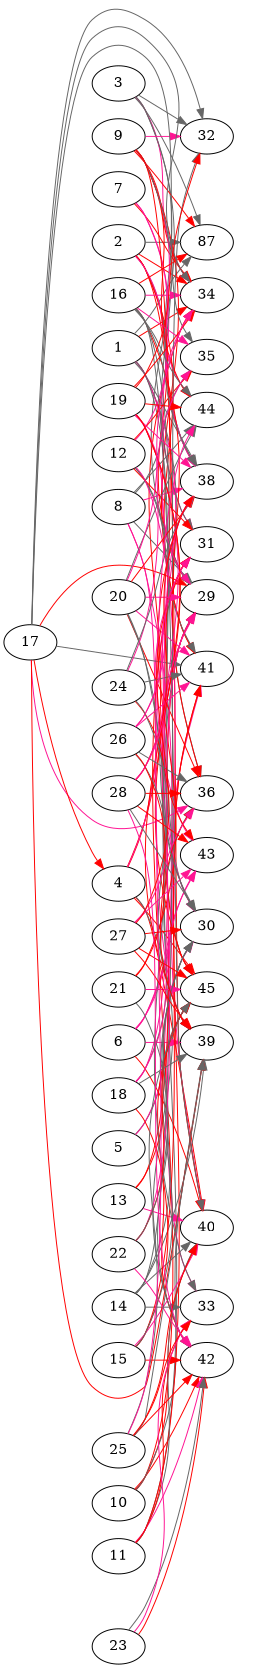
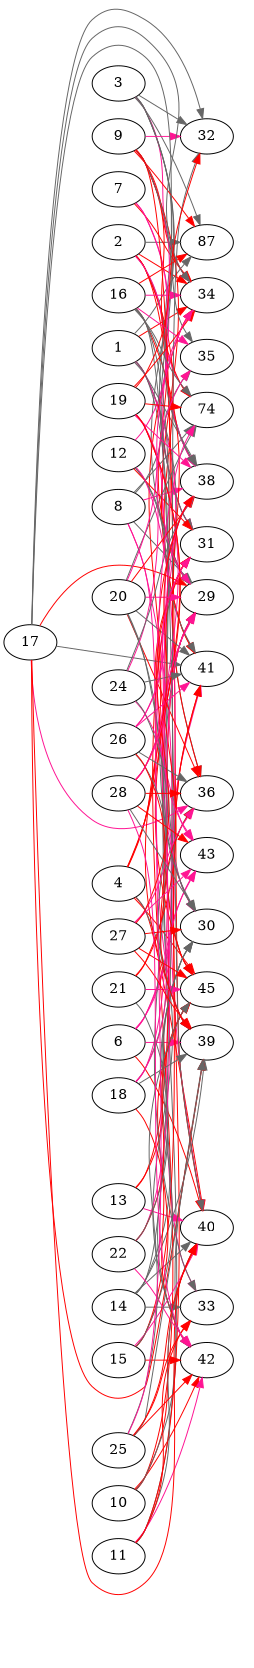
none -> (167, 307)
(160, 410) -> none
(207, 410) -> (207, 410)
(159, 630) -> (159, 630)
(156, 716) -> (156, 716)
(58, 763) -> (59, 1321)
(164, 765) -> (164, 765)
(119, 1148) -> none
(119, 1646) -> none
